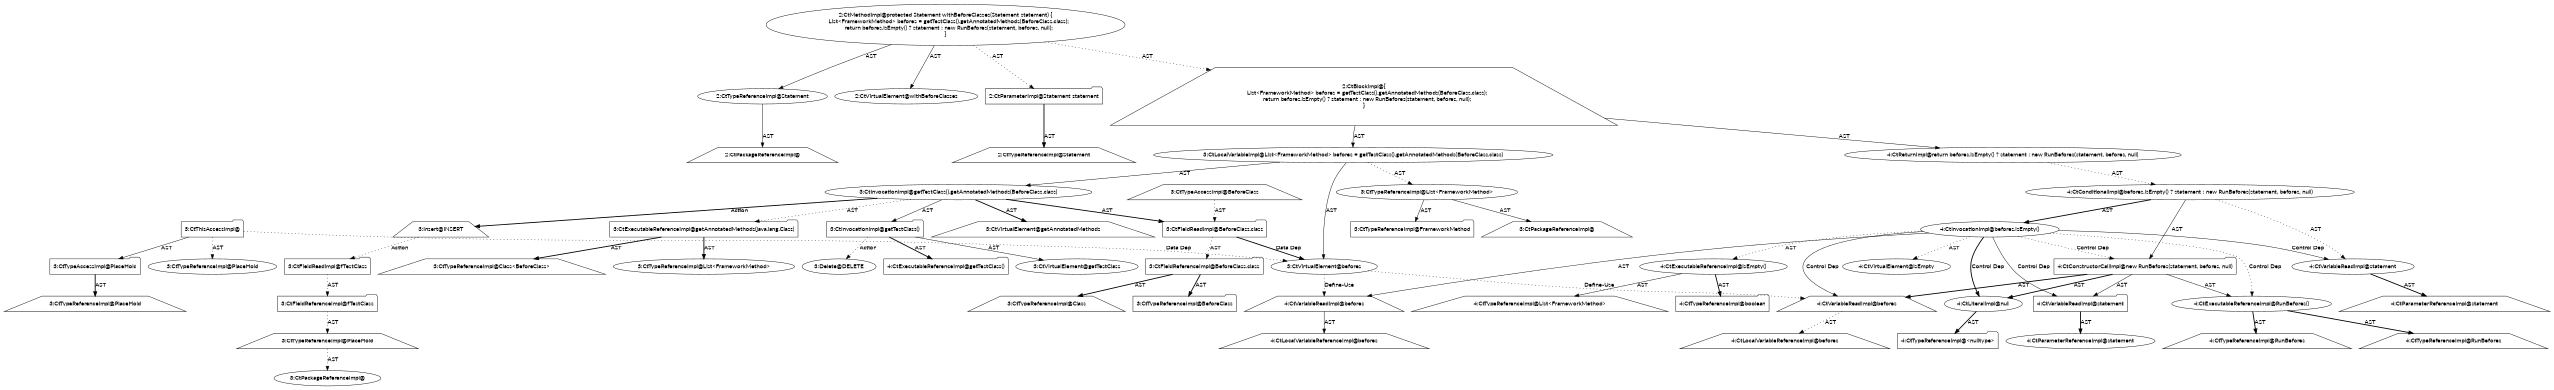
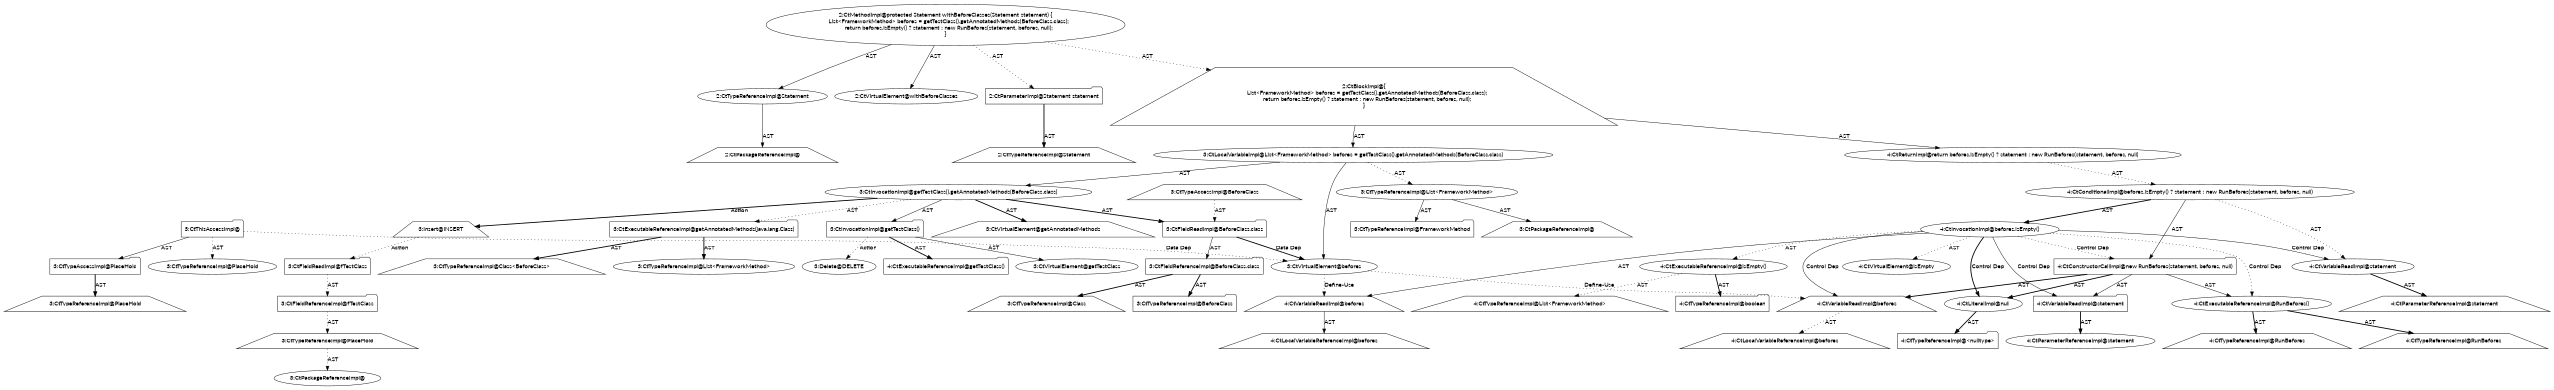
(1210, 246) -> (1210, 246)
(1630, 284) -> (1630, 284)
